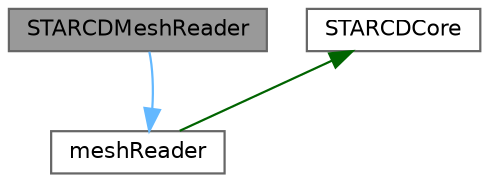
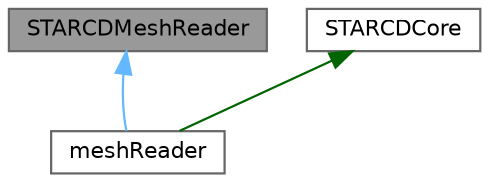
(153, 80) -> (123, 103)
